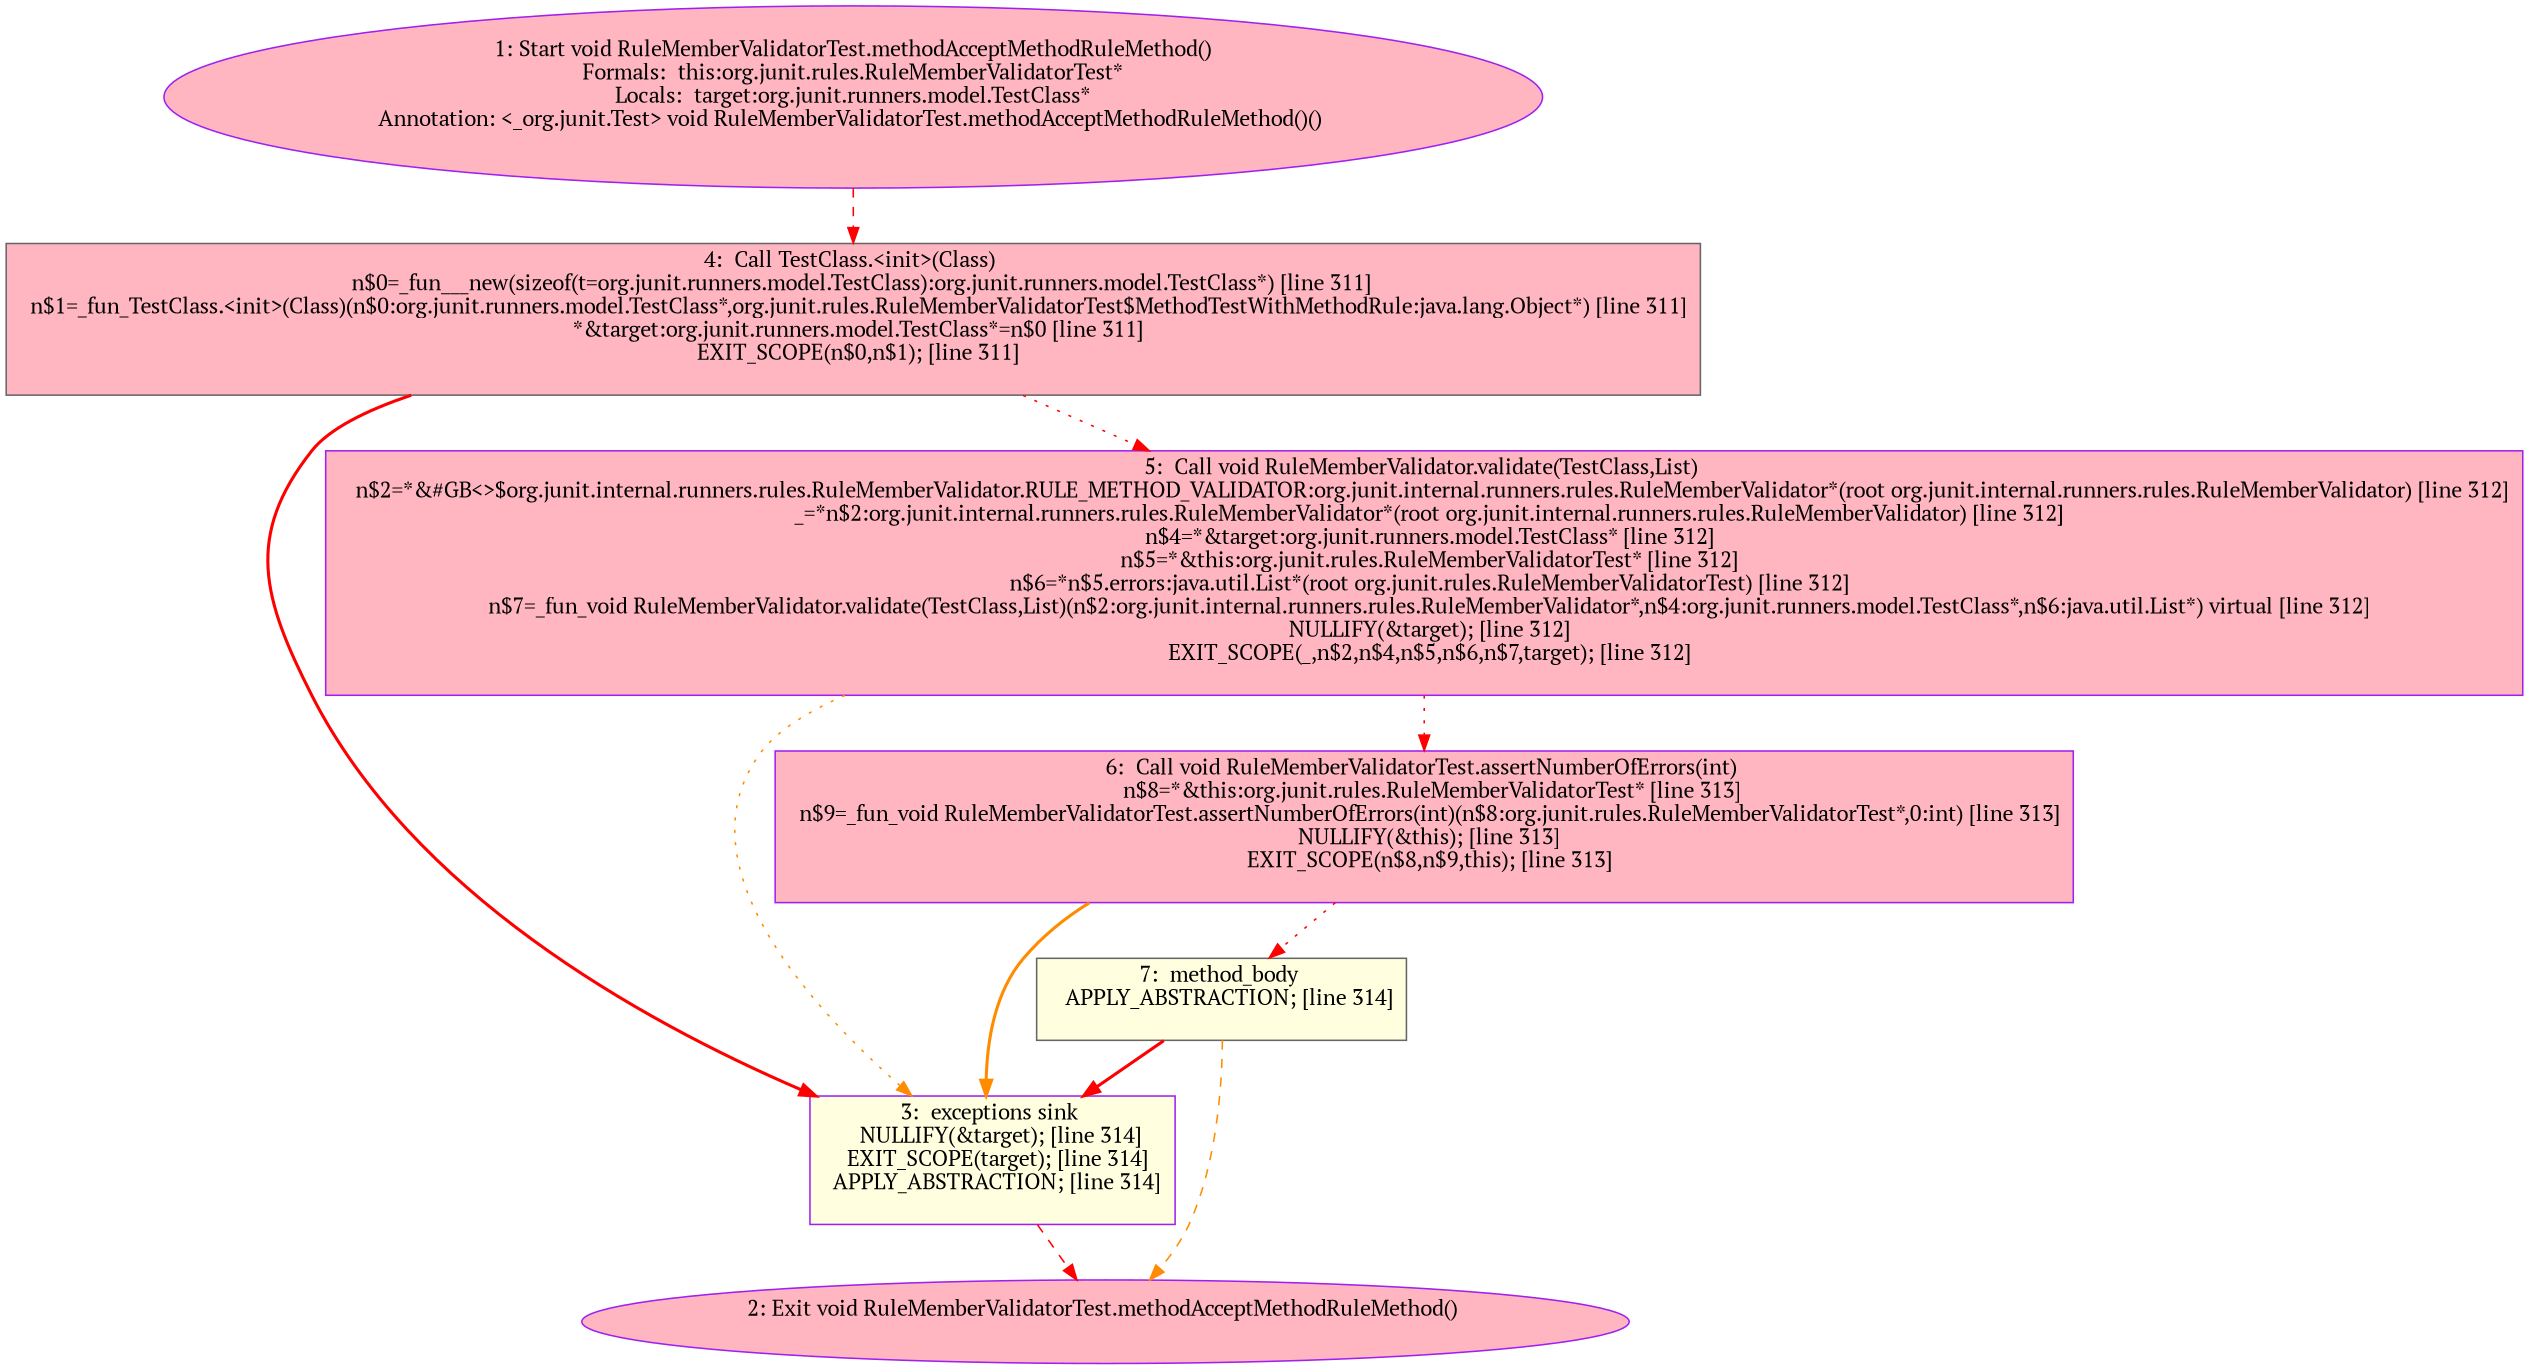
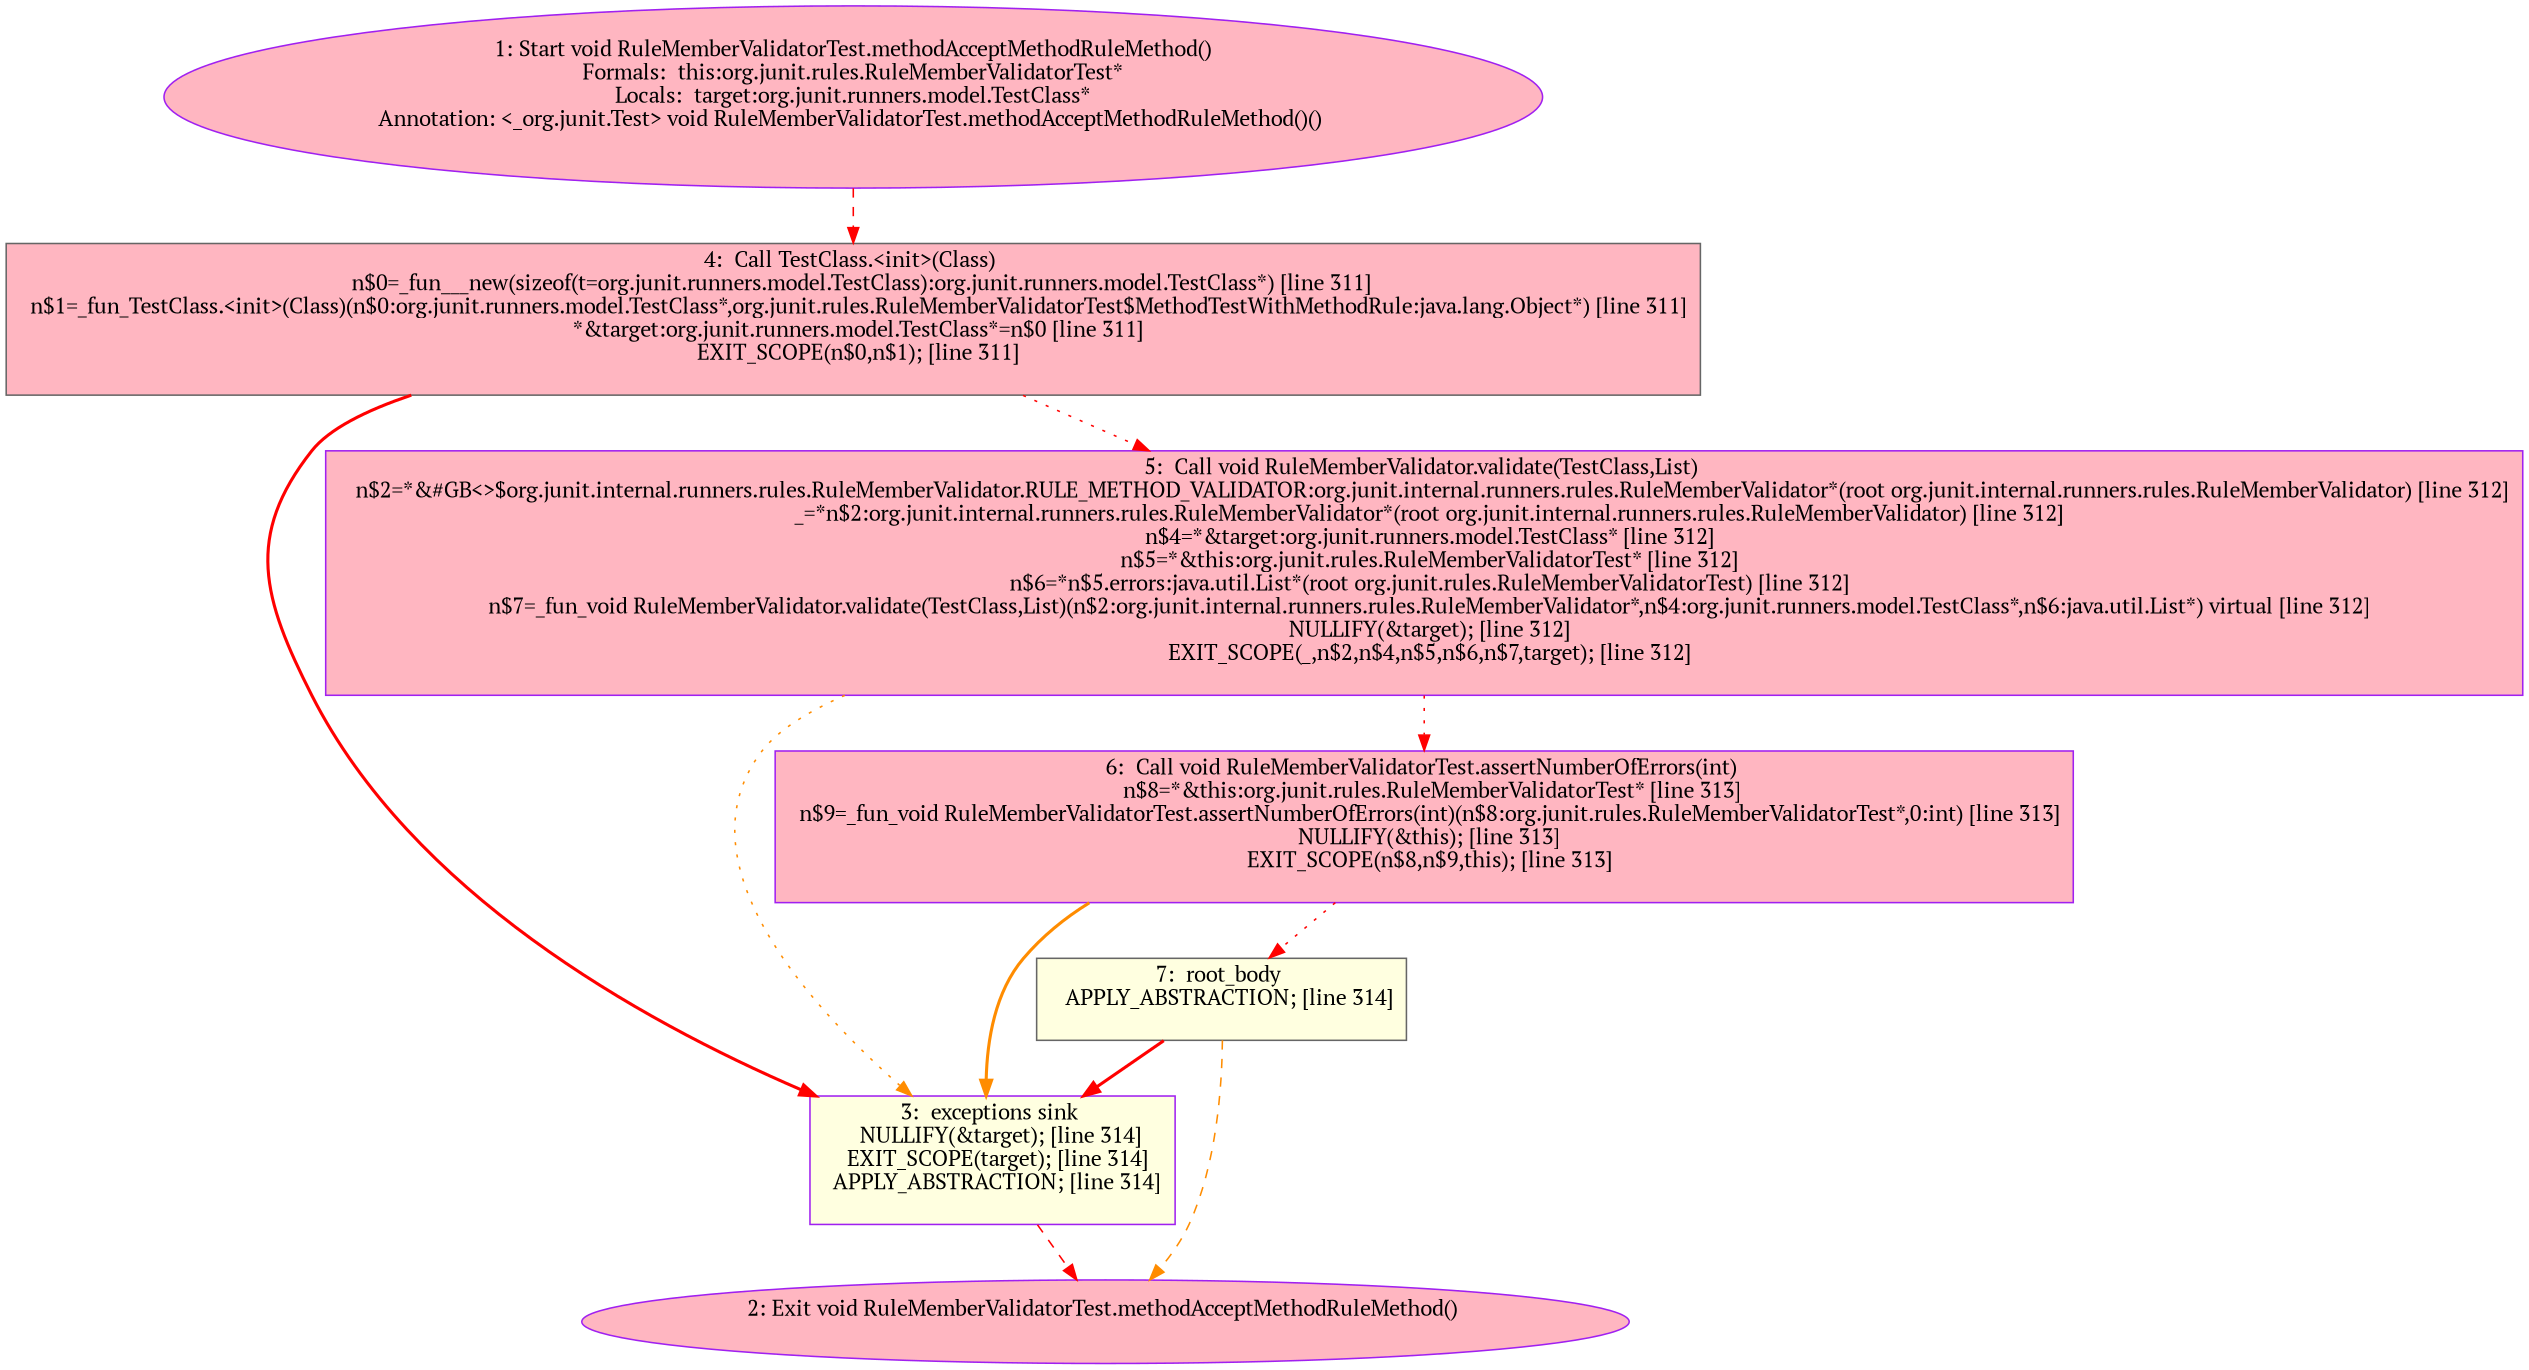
(1222, 999) -> (1222, 999)
